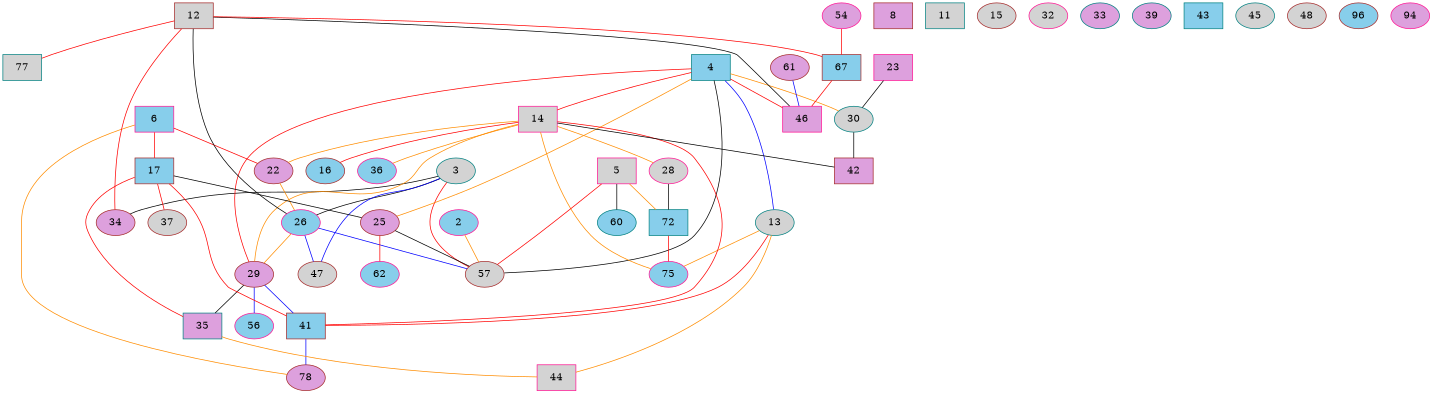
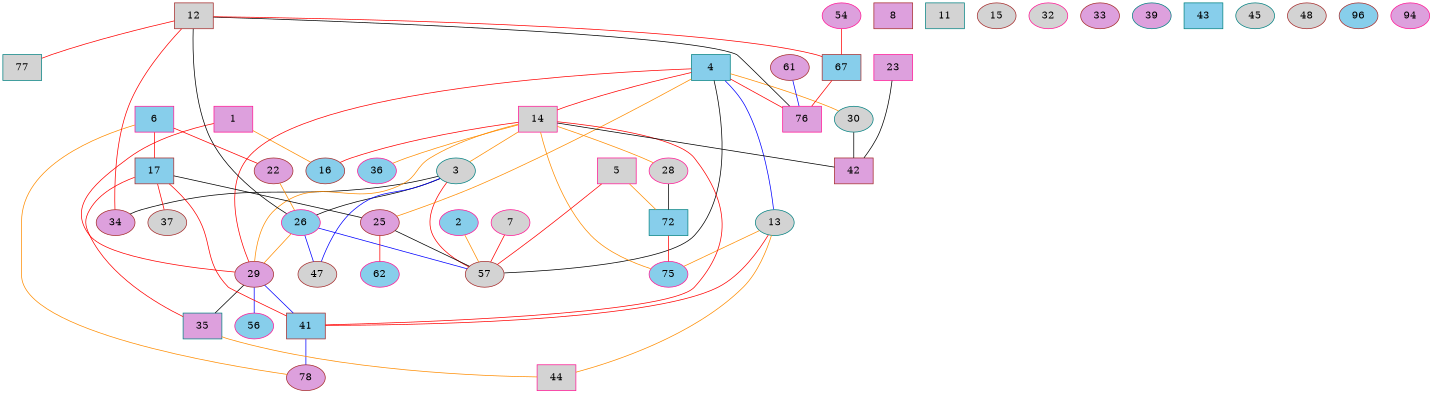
(1100, 16) -> (1100, 16)
(873, 94) -> (884, 121)
none -> (233, 119)
(802, 119) -> (802, 119)
(402, 135) -> (494, 147)
none -> (511, 223)
(617, 223) -> none
